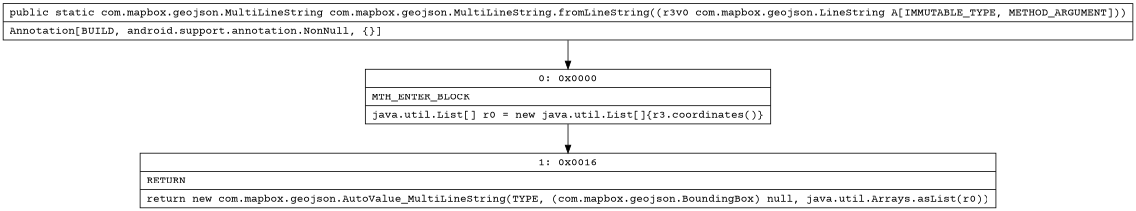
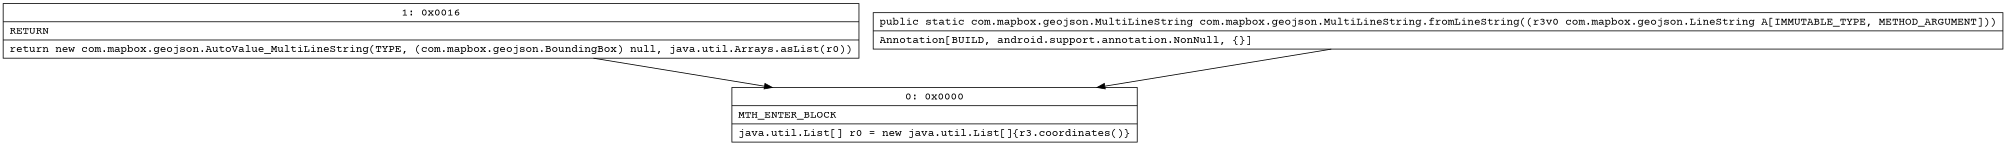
(568, 135) -> (679, 72)
